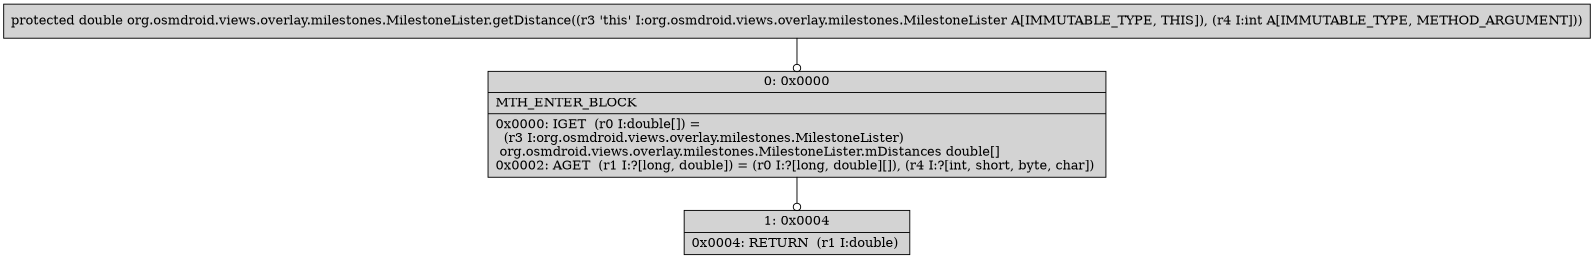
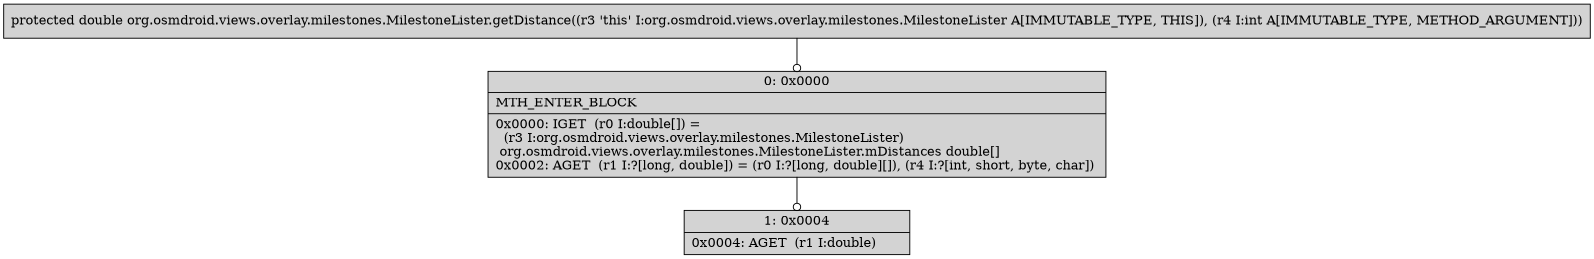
(797, 243) -> (786, 243)
